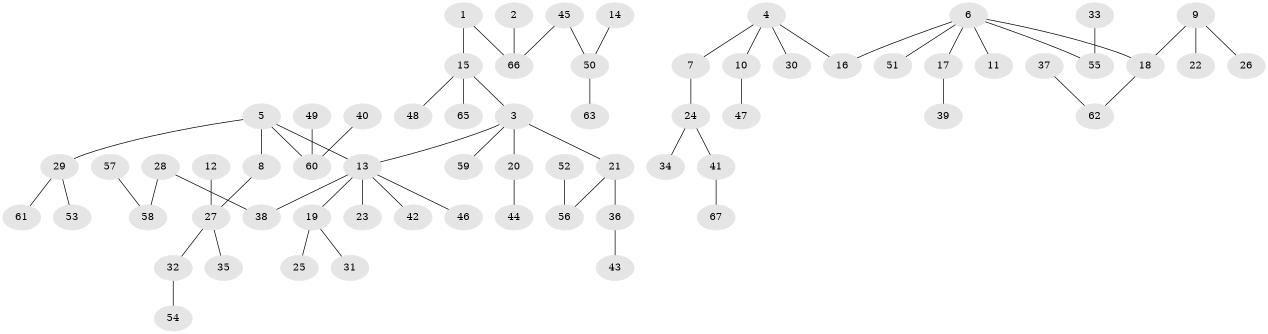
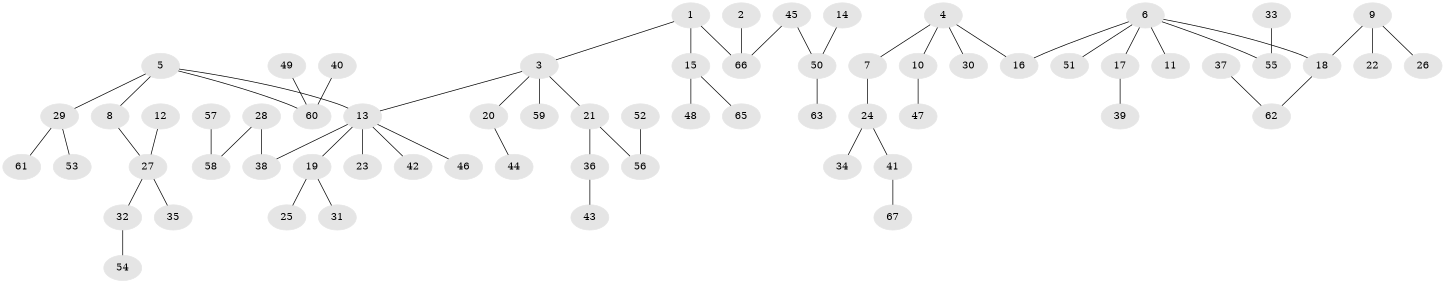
(489, 91) -> (615, 41)
